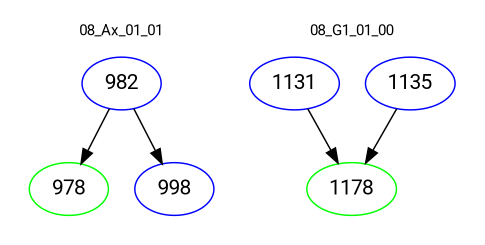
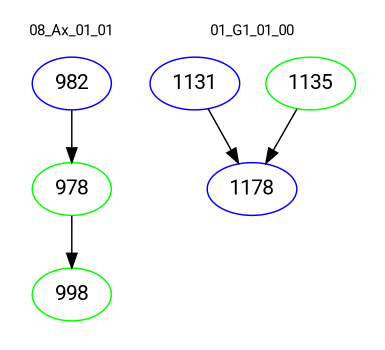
(352, 32) -> (253, 32)
(410, 84) -> (311, 84)
(145, 130) -> (72, 235)
(174, 189) -> (72, 295)
(352, 189) -> (252, 189)
